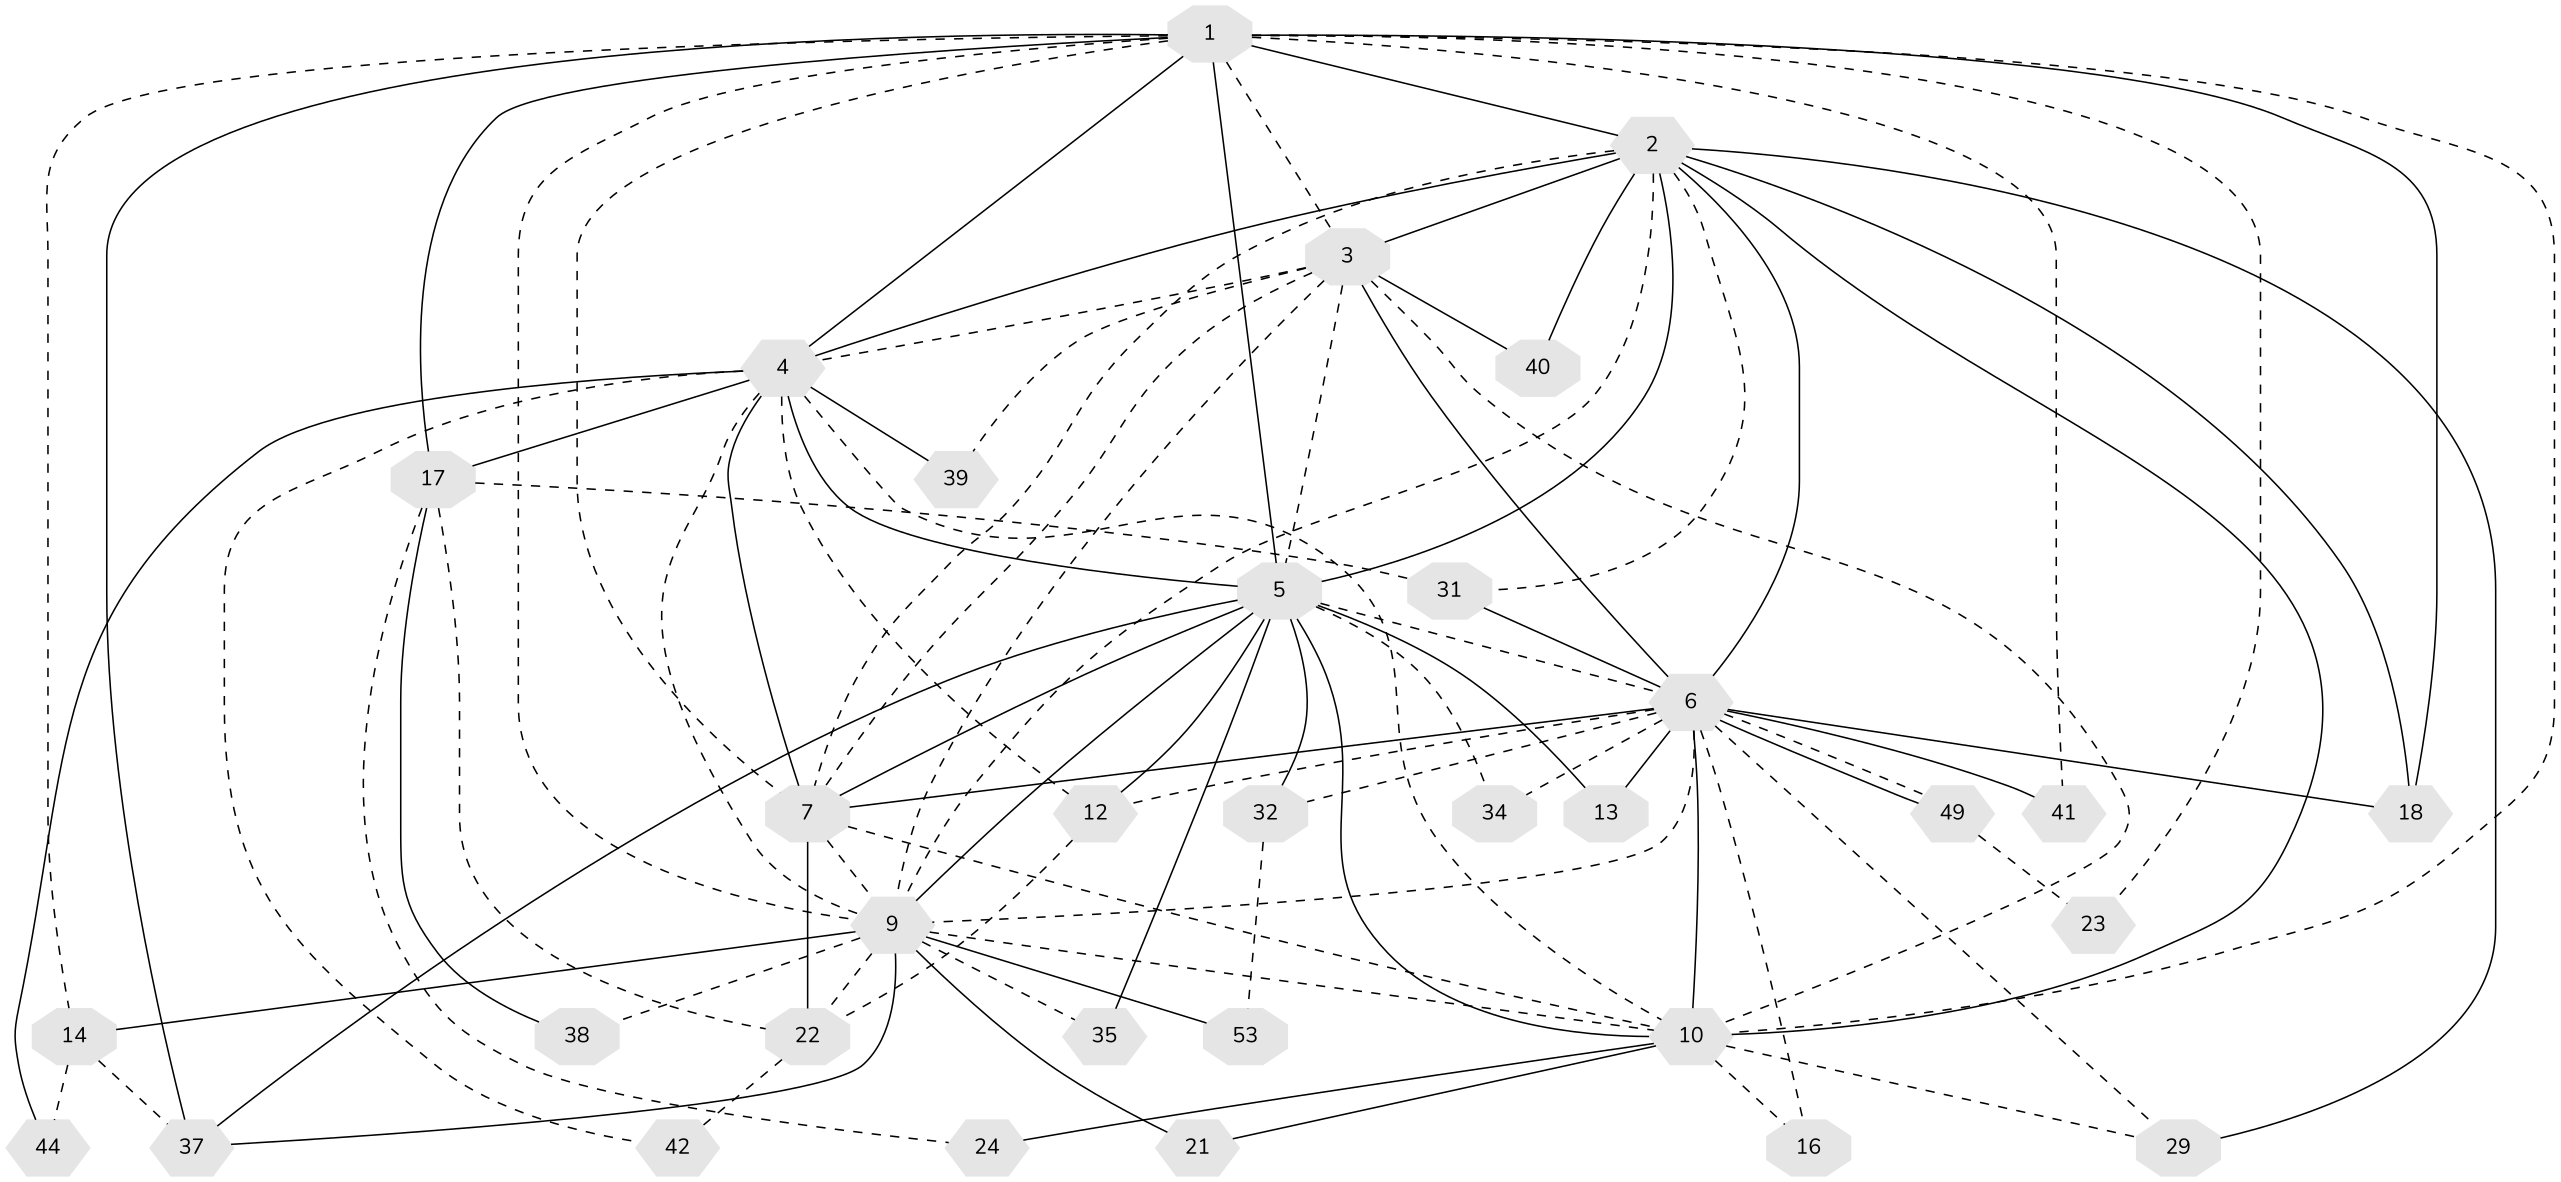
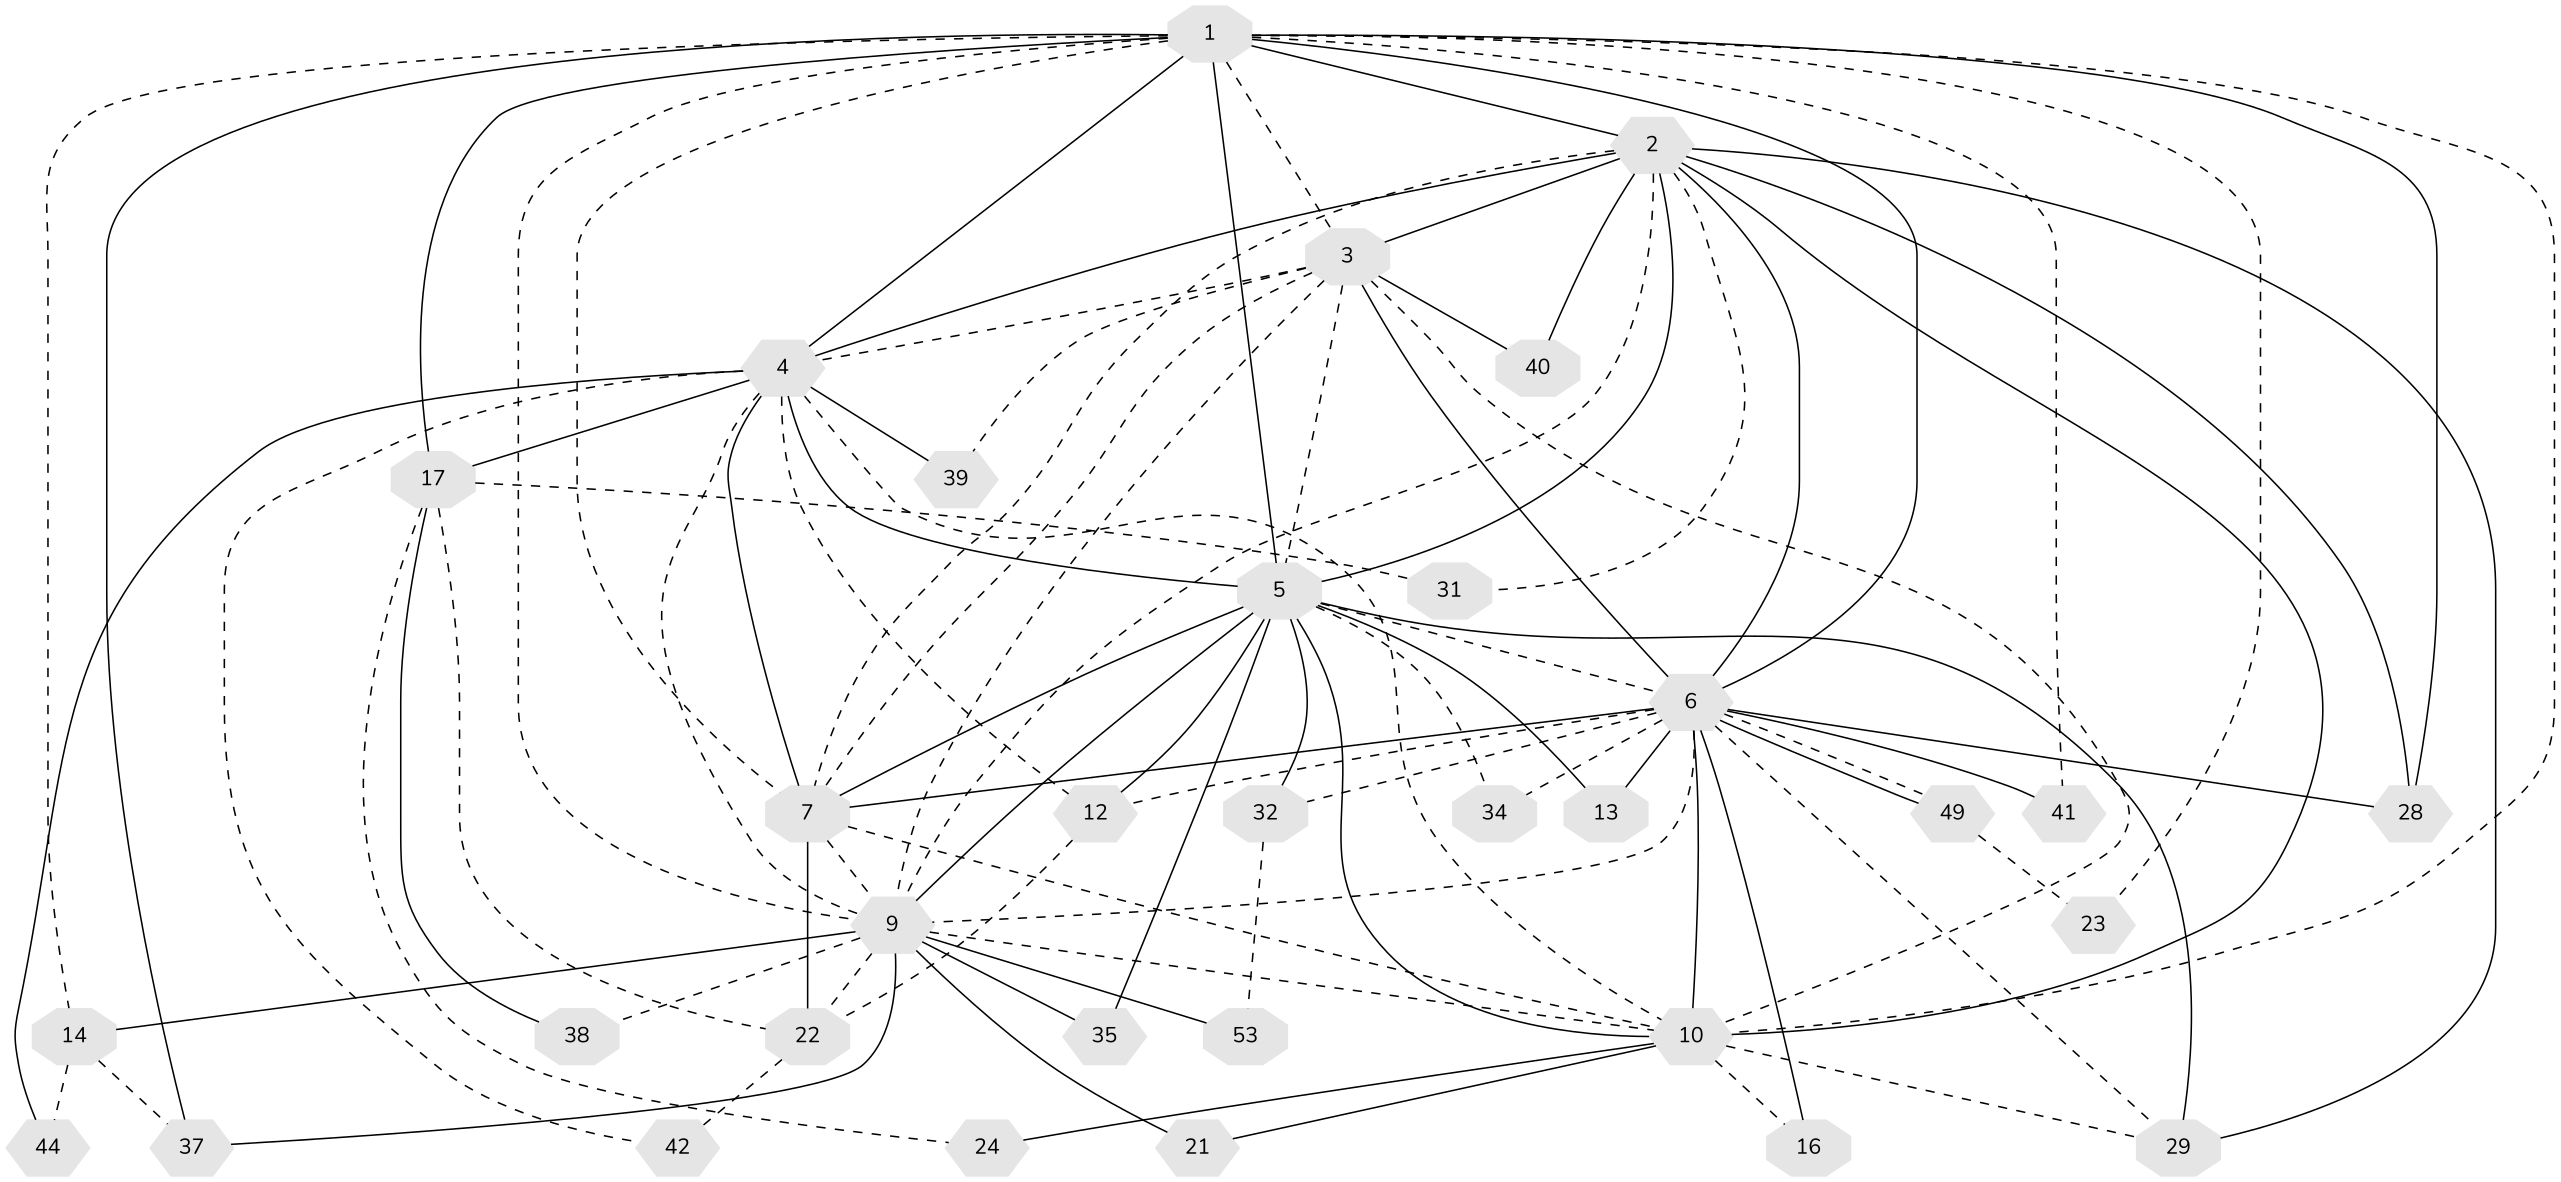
(1572, 647) -> (1856, 180)
(698, 803) -> (1914, 657)
(2411, 814) -> (2411, 814)
(1756, 924) -> (1756, 924)
(999, 981) -> (999, 981)
